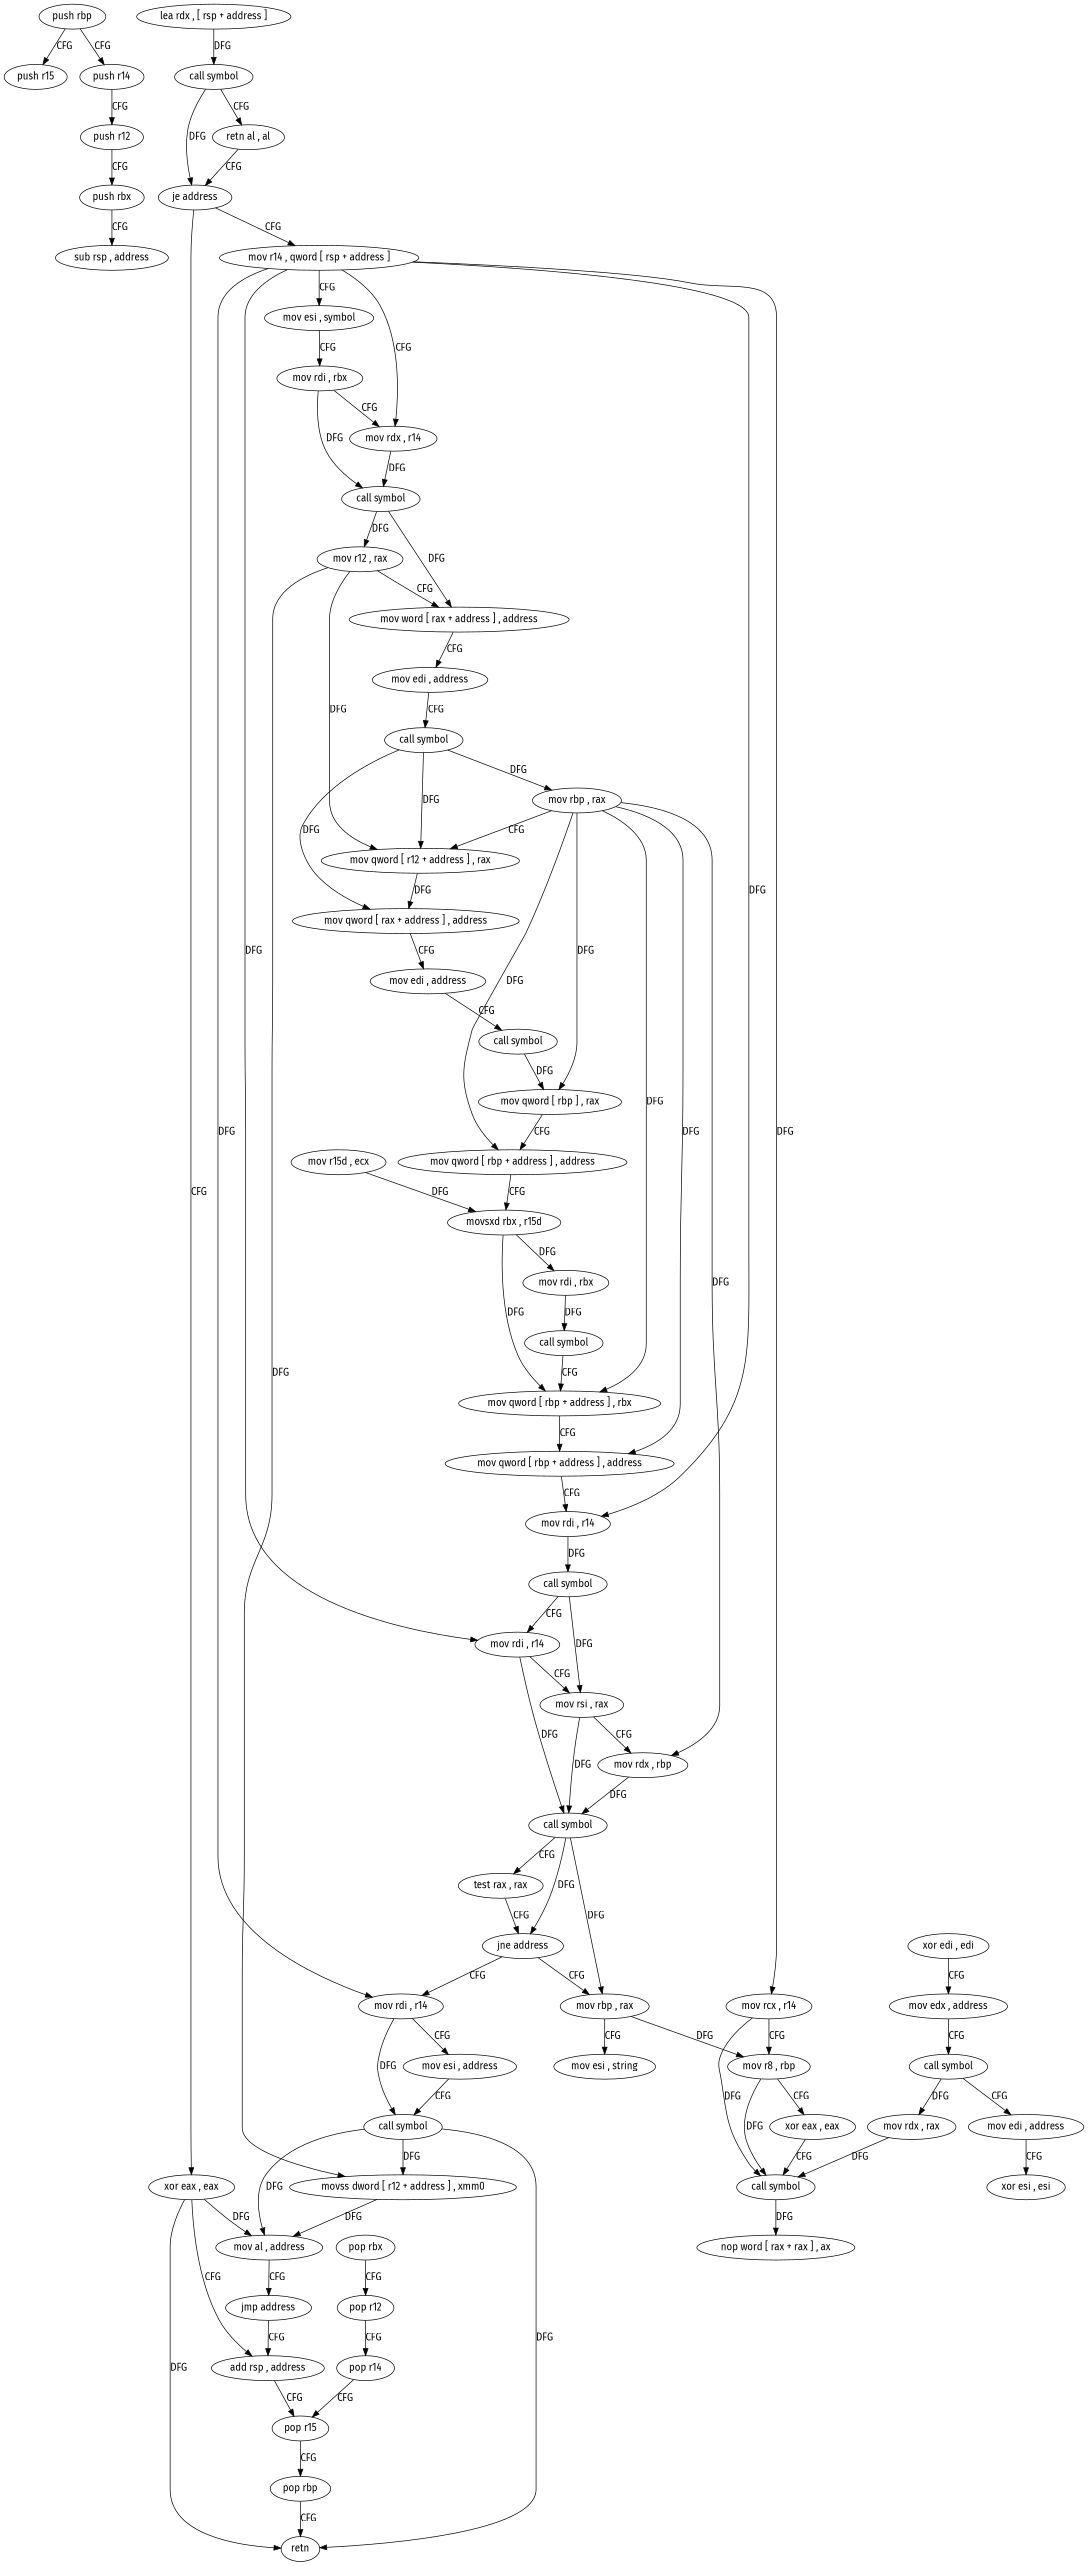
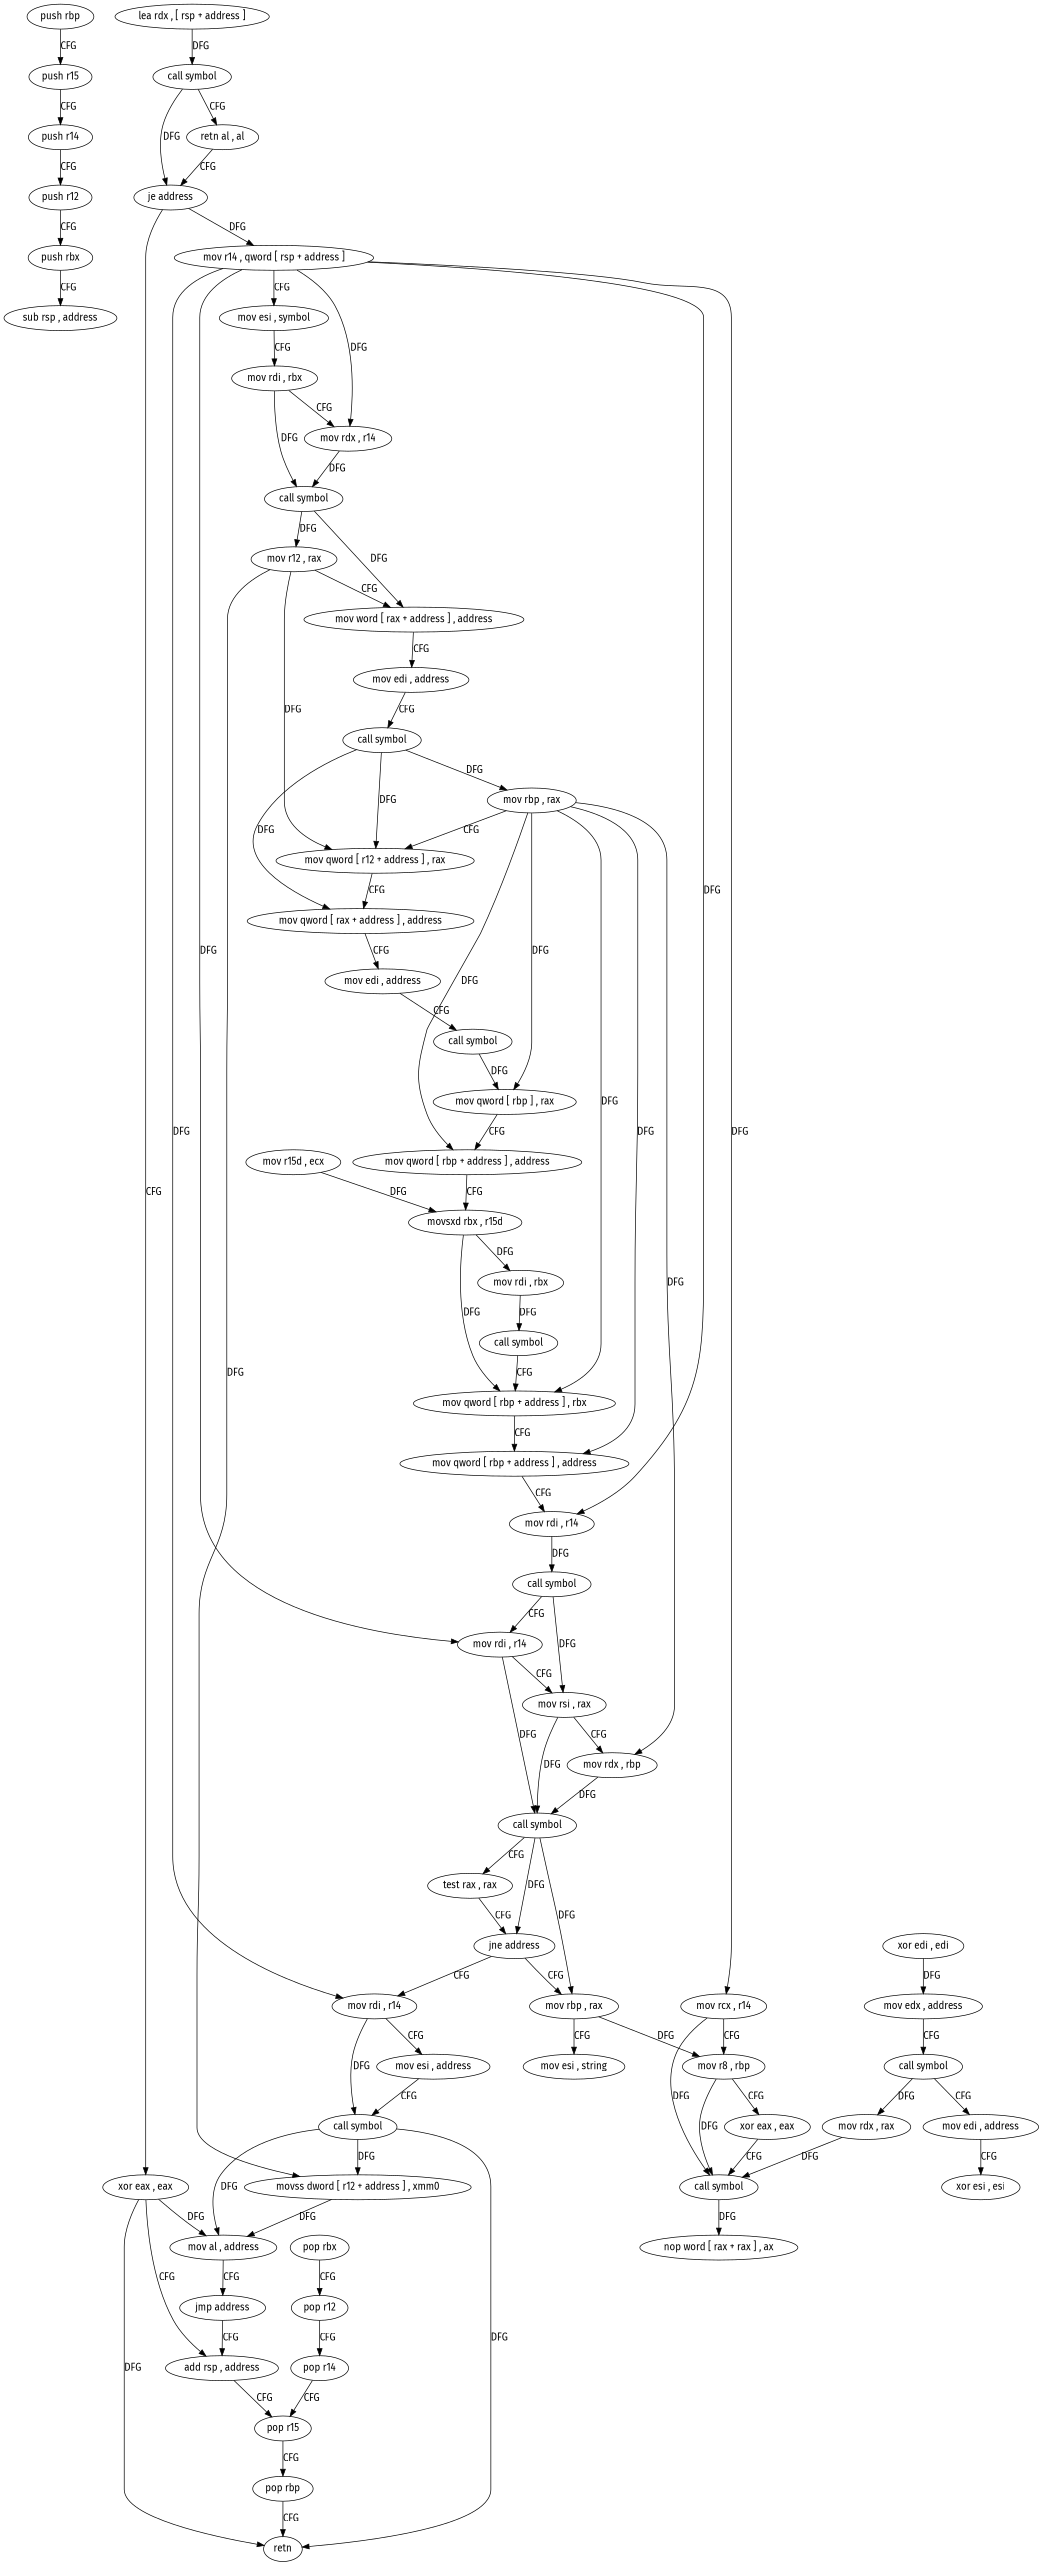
(90, 44) -> (60, 104)
(273, 228) -> (238, 228)
(404, 348) -> (359, 348)
(423, 891) -> (377, 891)
(957, 1976) -> (932, 1976)
